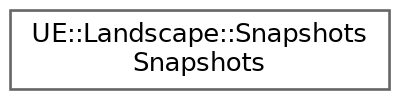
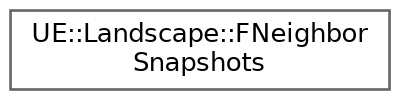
(200, 50) -> (200, 50)
